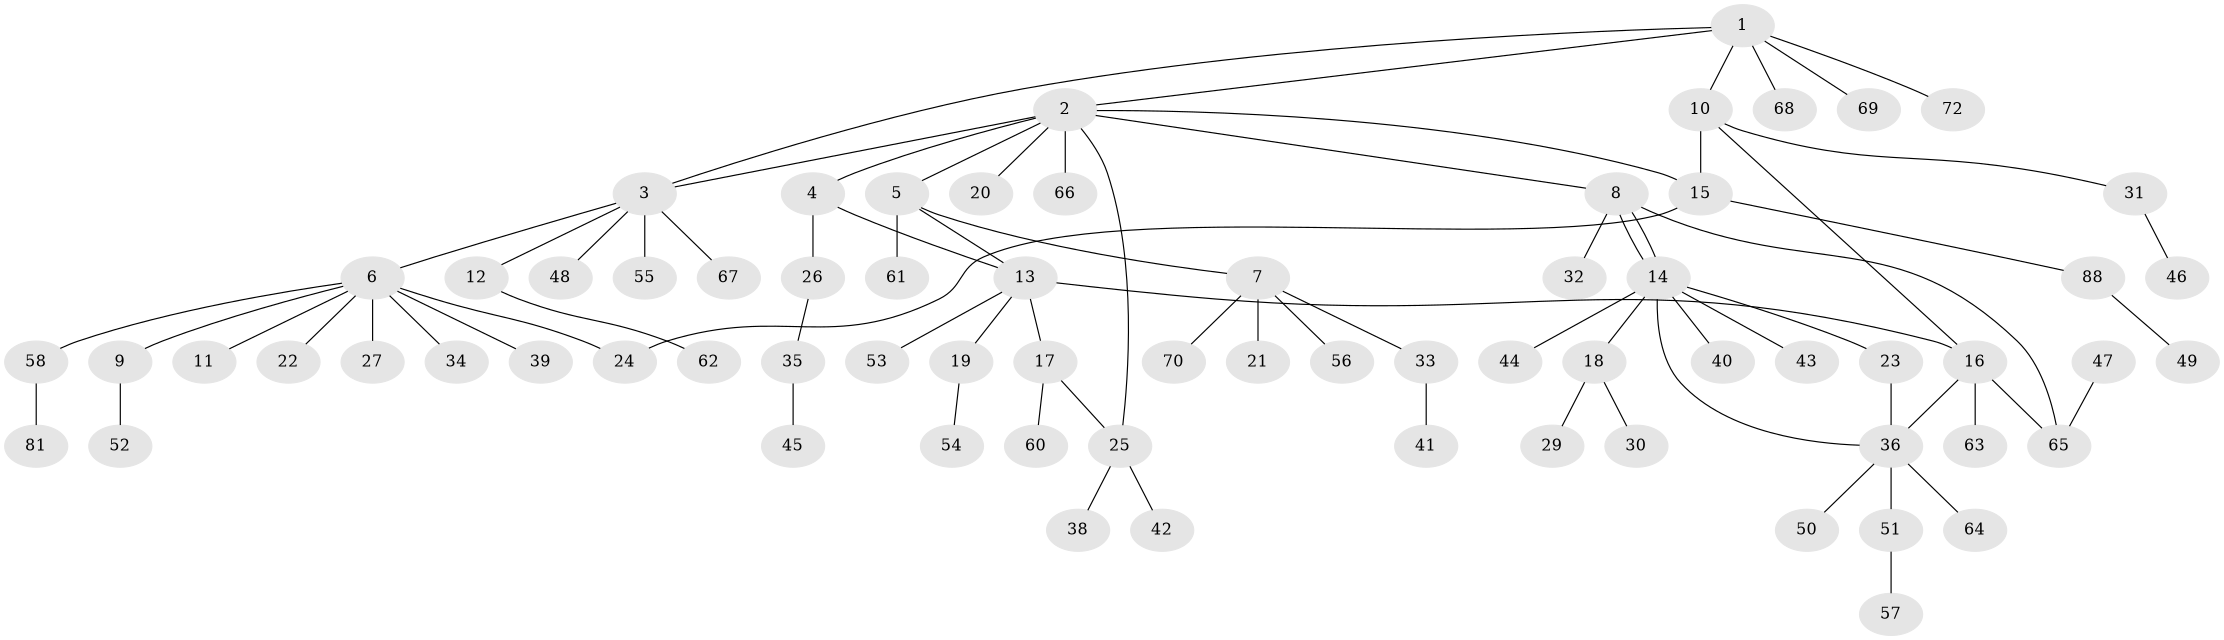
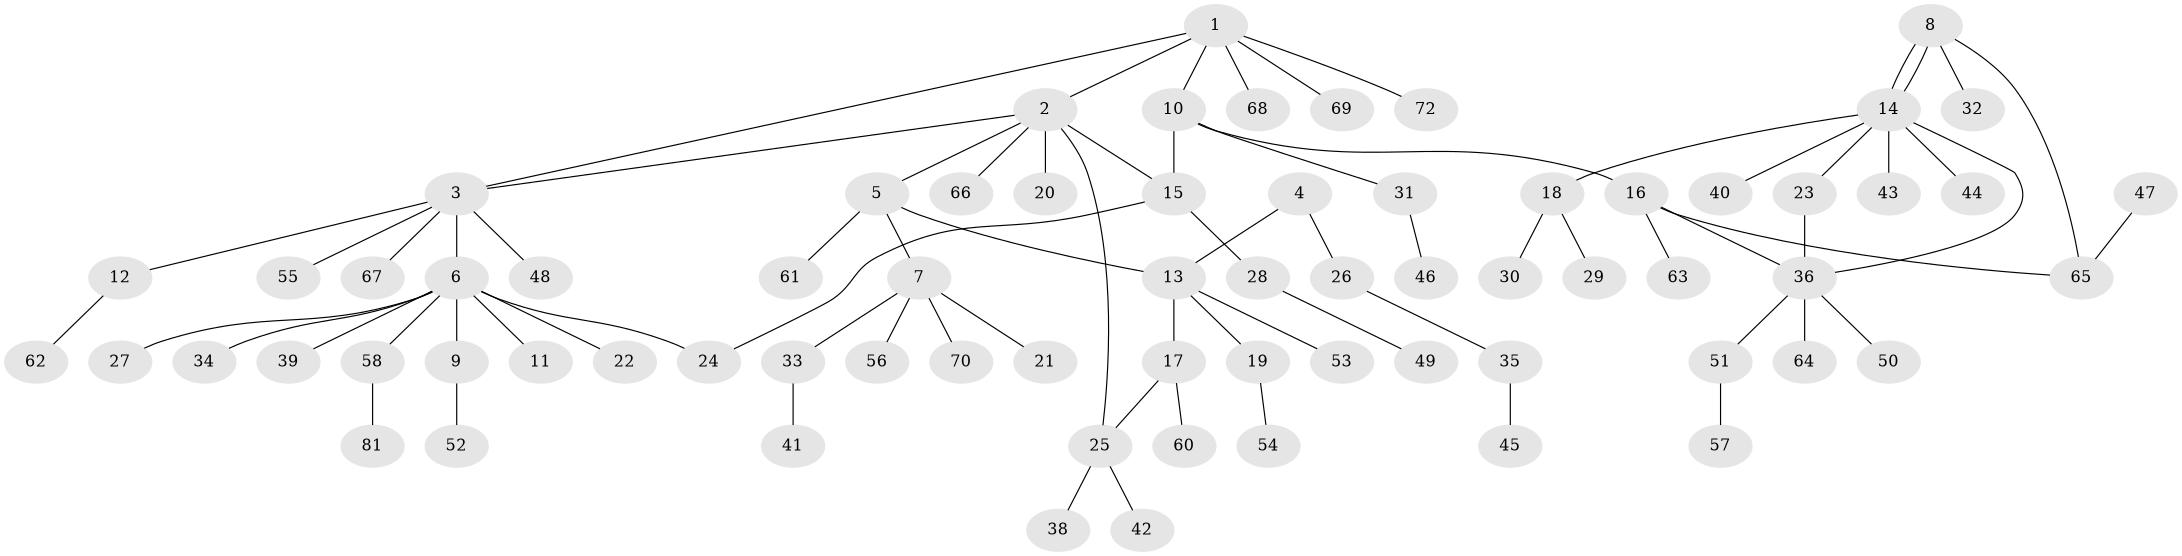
(936, 146) -> none
(1341, 152) -> none
(2093, 278) -> (1258, 278)
(1506, 303) -> none
